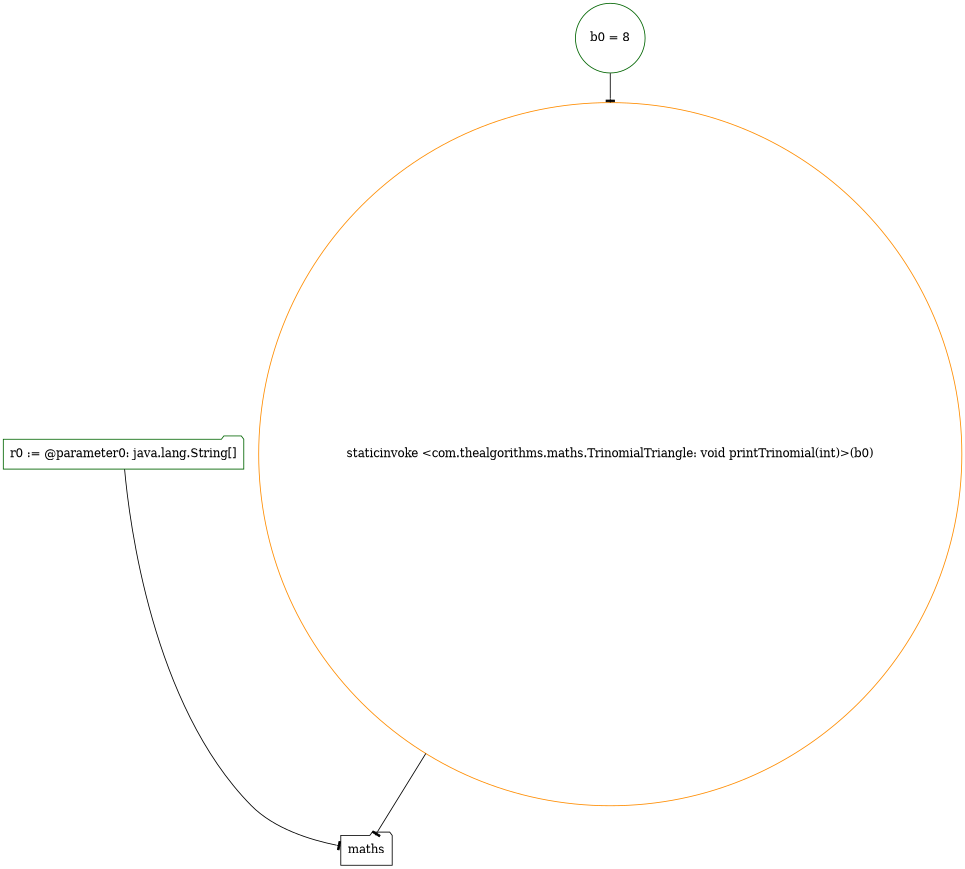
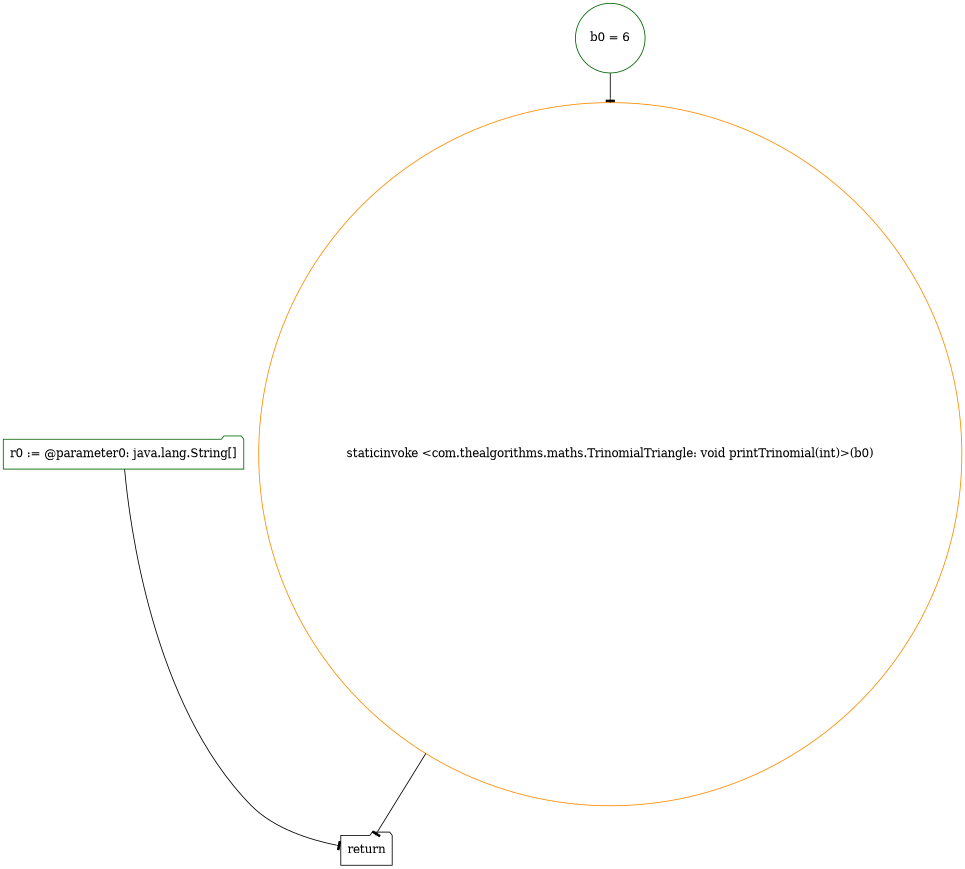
(610, 38) -> (610, 38)
(366, 850) -> (366, 850)
